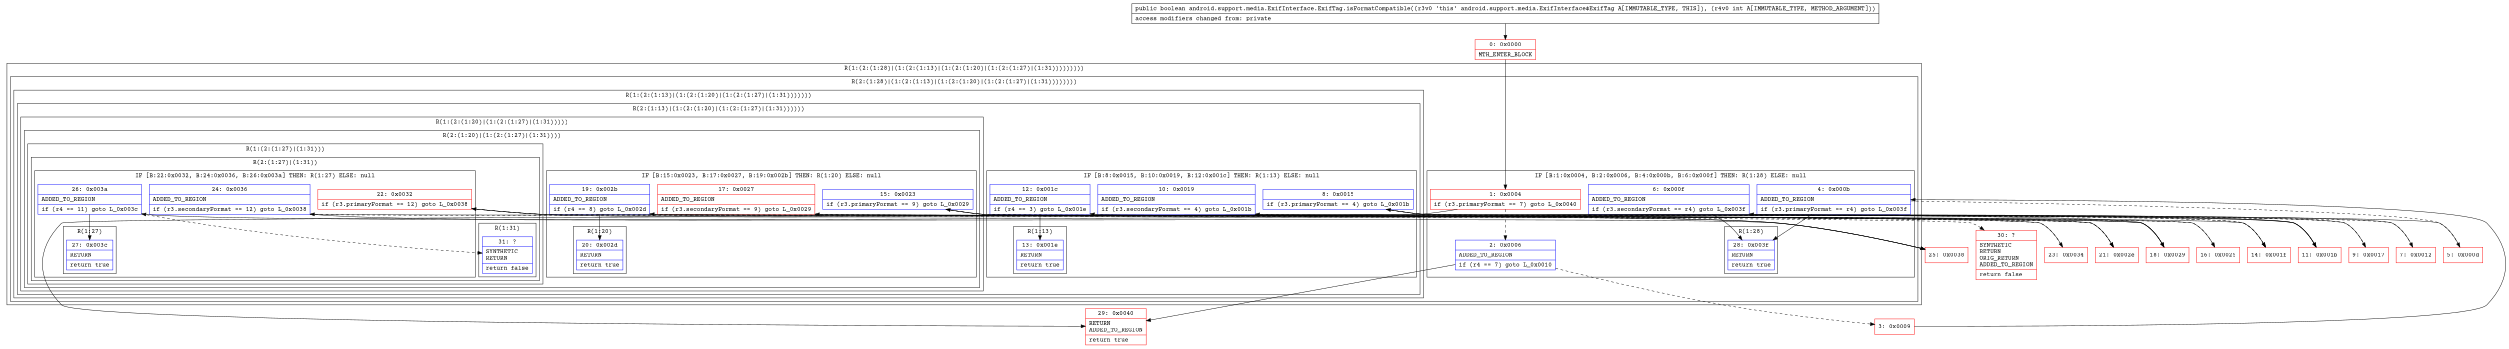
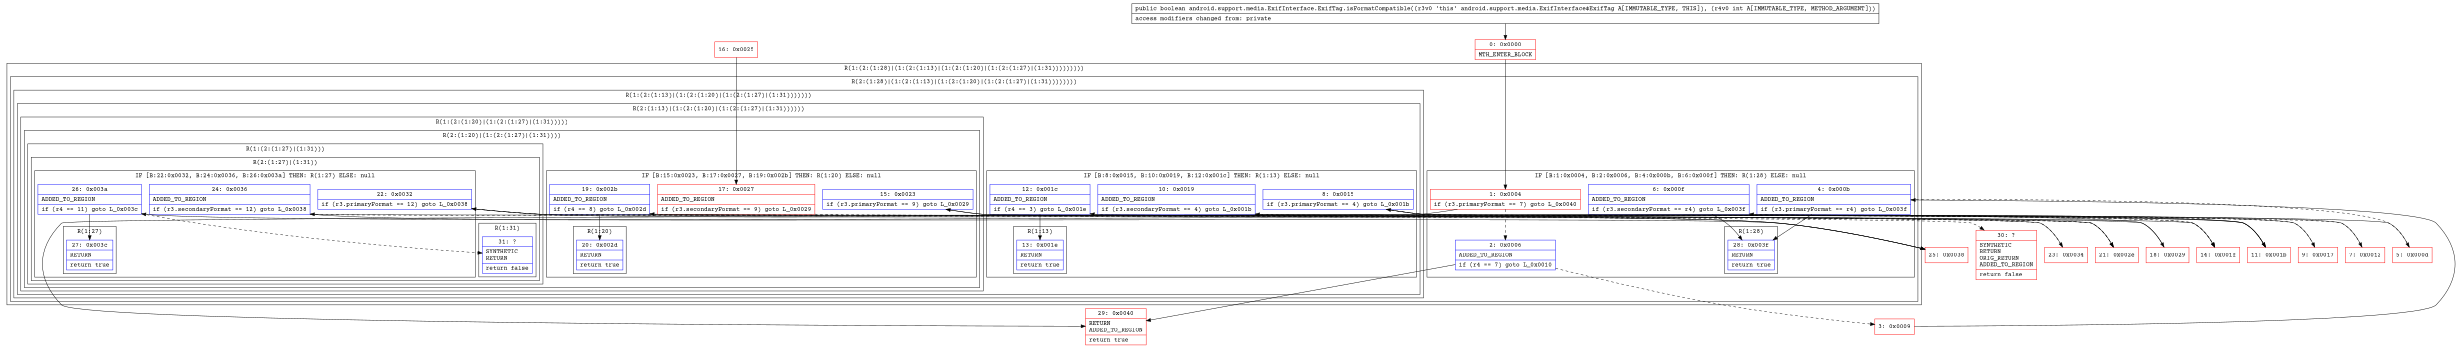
(395, 199) -> (395, 199)
(1493, 217) -> none
(1584, 217) -> none
